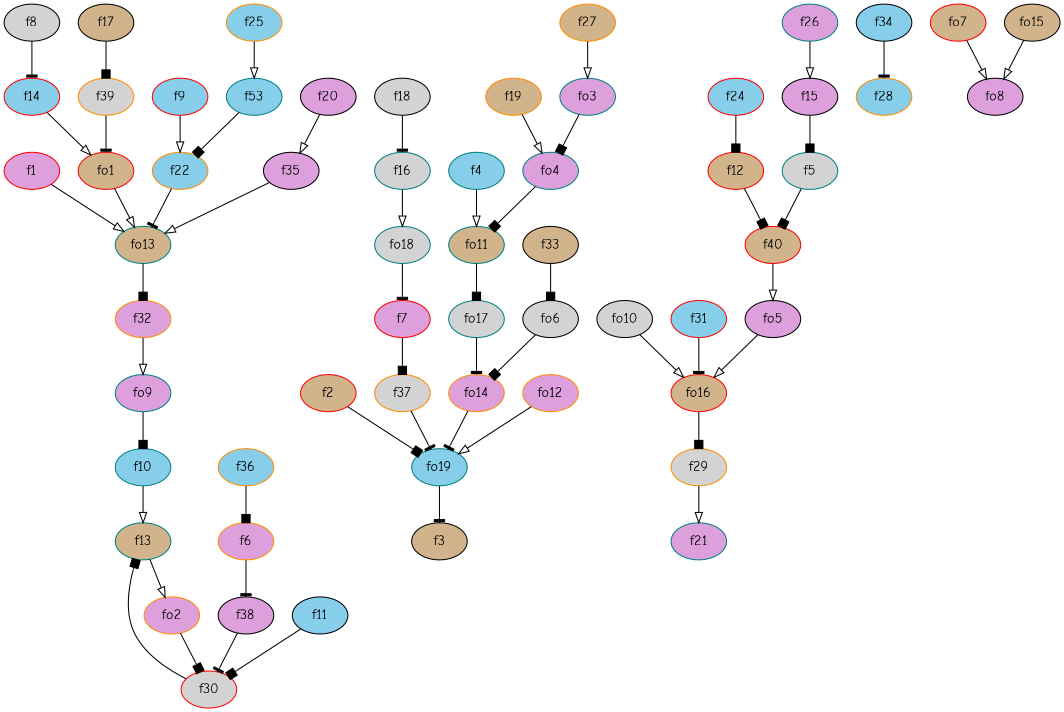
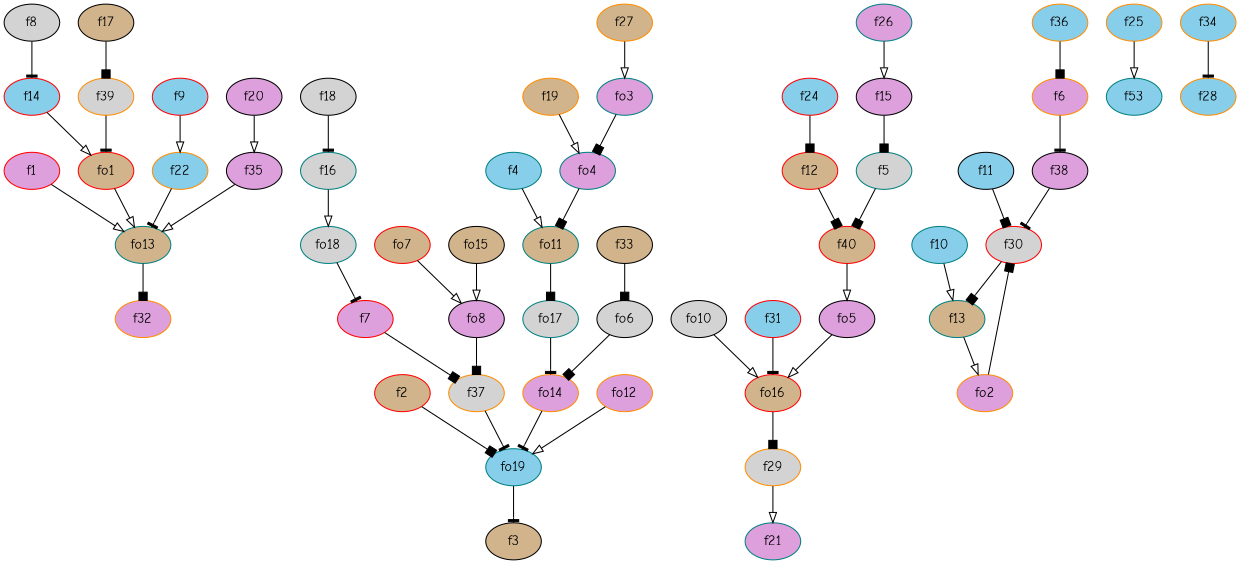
(884, 23) -> (1208, 23)
(221, 130) -> none
none -> (477, 351)
(143, 393) -> none
